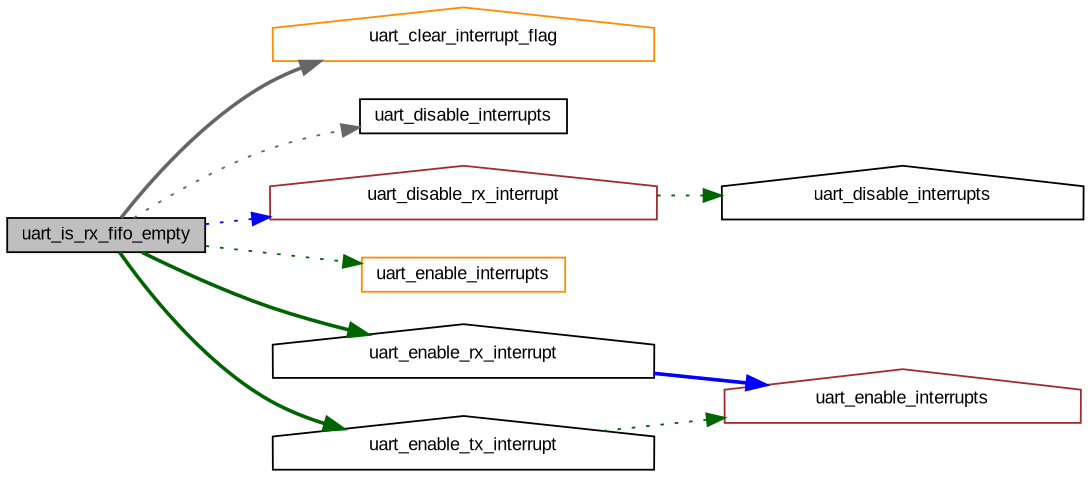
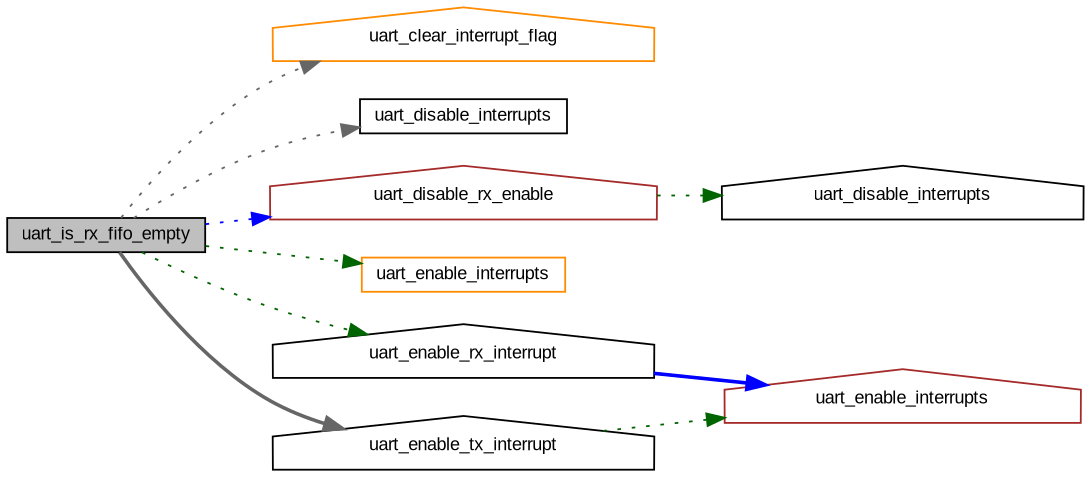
(202, 131) -> (202, 131)
(463, 195) -> (463, 195)
(243, 297) -> (243, 297)
(209, 355) -> (209, 355)
